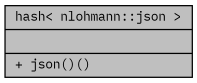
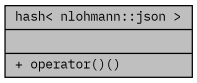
(53, 65) -> (69, 65)
